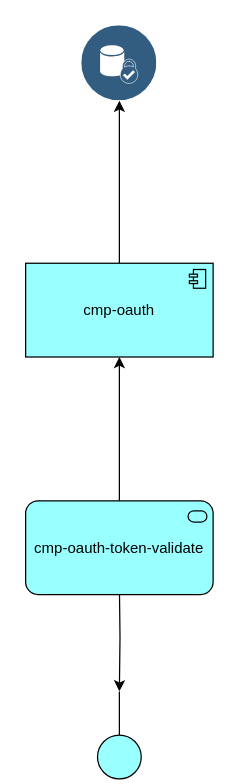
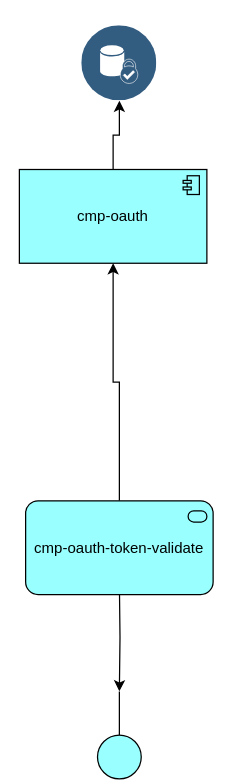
(119, 310) -> (113, 216)
